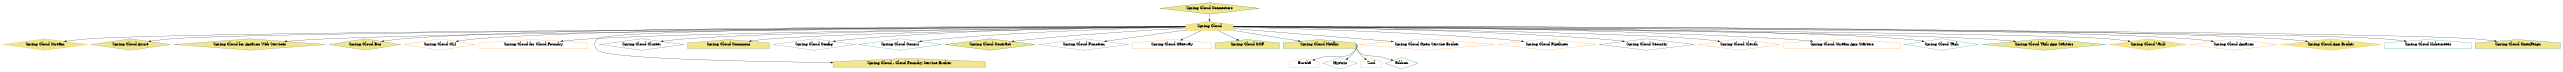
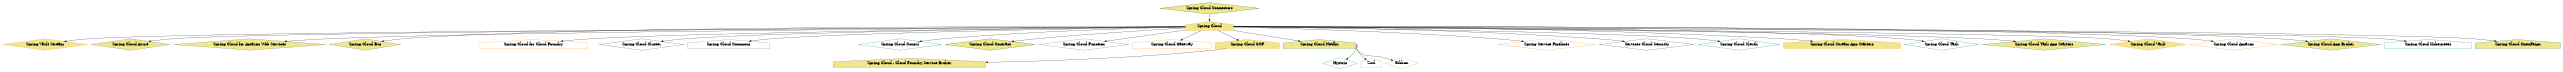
(663, 33) -> (1107, 58)
(45, 44) -> (45, 44)
(440, 44) -> none
(728, 44) -> (728, 44)
(814, 44) -> none
(1247, 44) -> (1247, 44)
(1427, 44) -> none
(1547, 44) -> (1547, 44)
(1647, 44) -> (1647, 44)
(1739, 44) -> (1739, 44)
(1842, 44) -> (1842, 44)
(2331, 44) -> (2331, 44)
(1304, 63) -> none
(1402, 63) -> (1402, 63)
